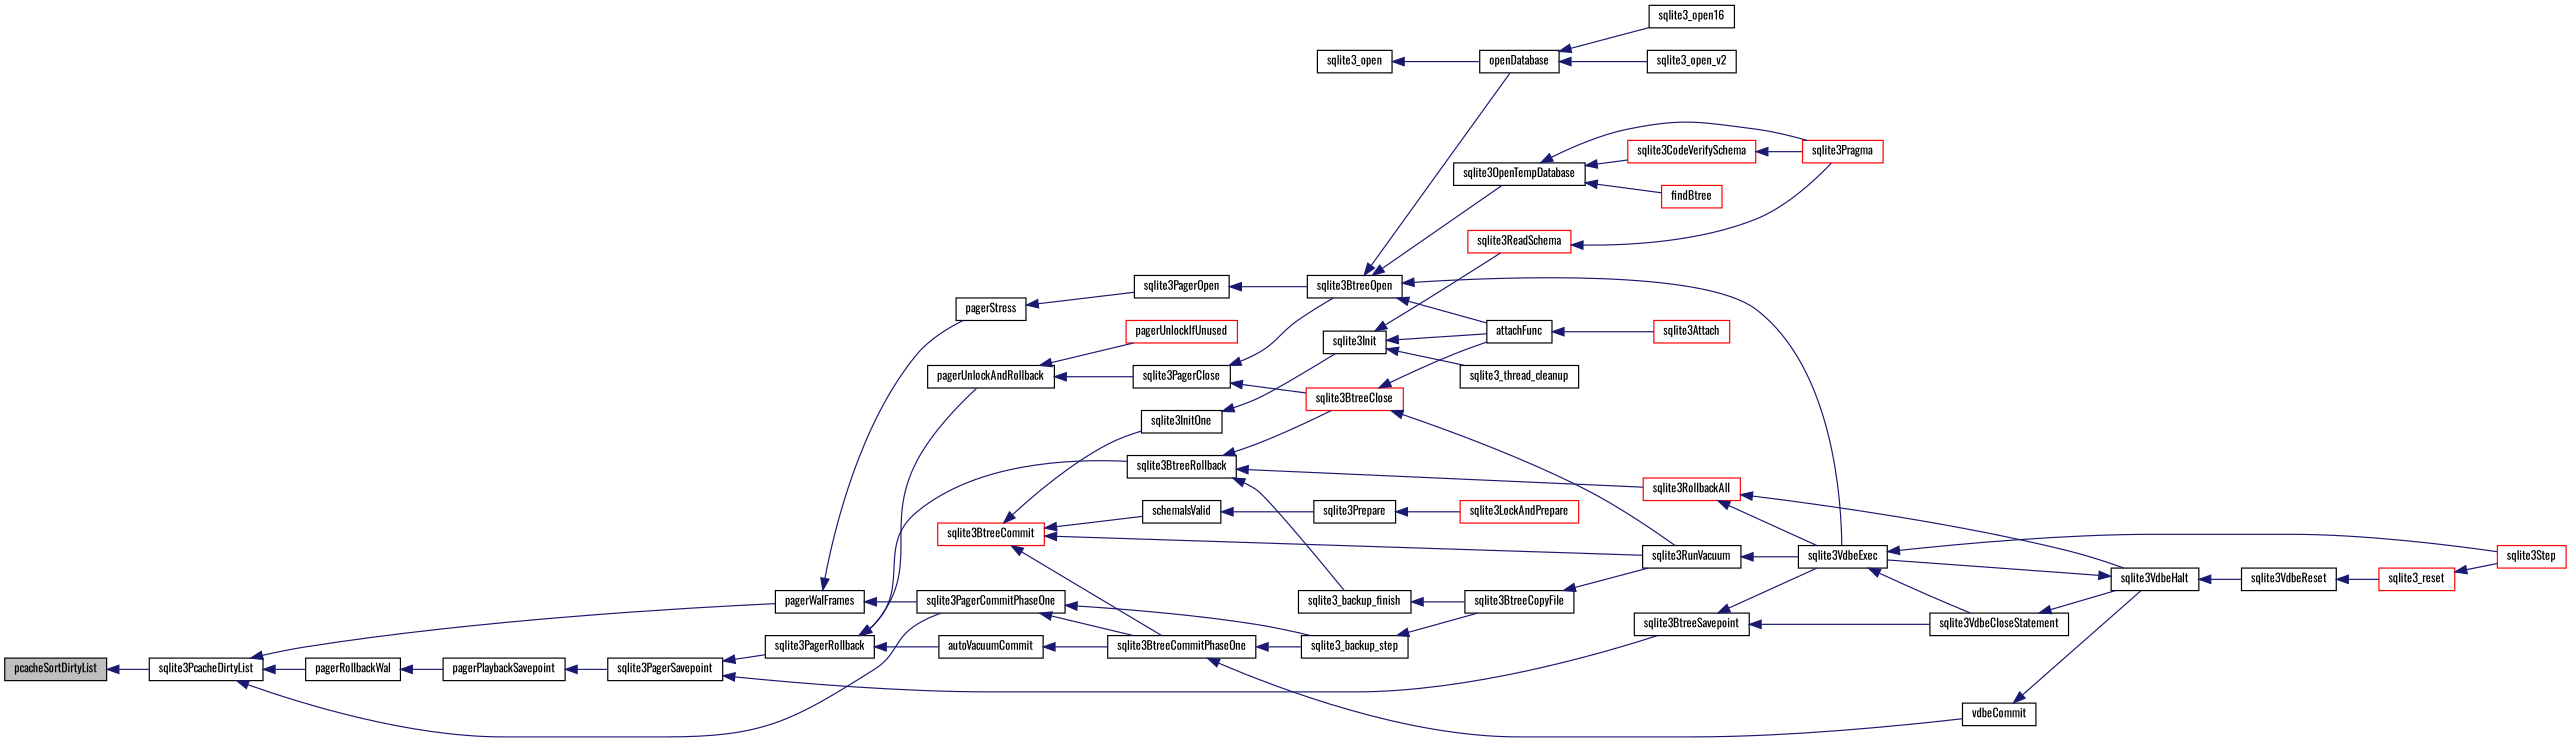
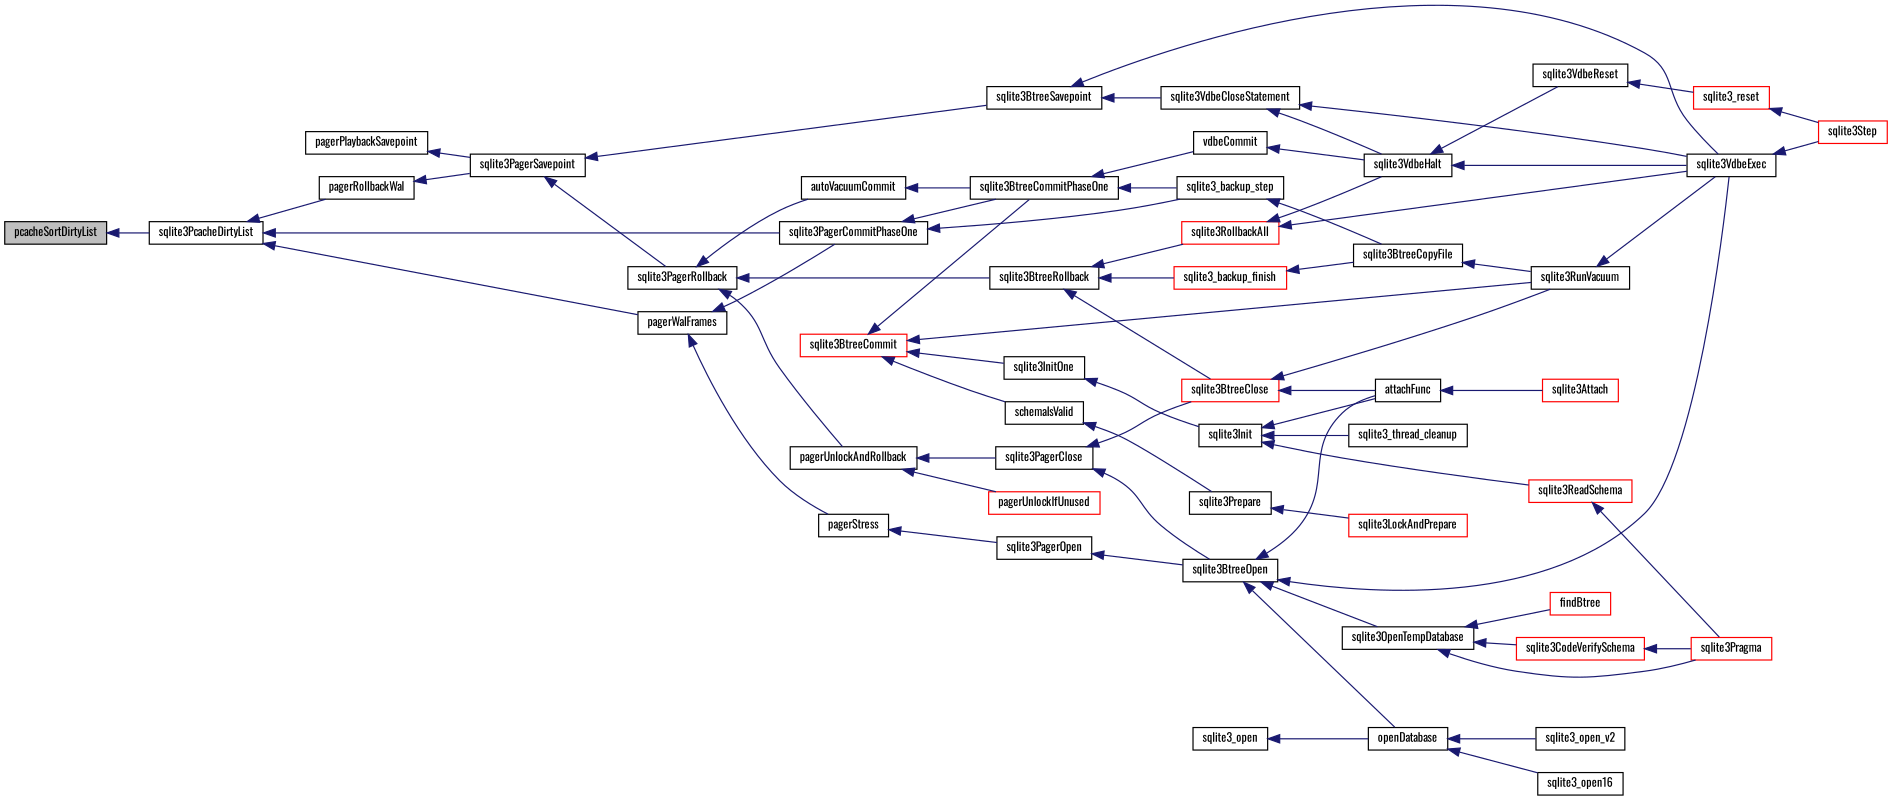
(1925, 594) -> (1500, 128)
(1355, 602) -> (1230, 278)
(428, 669) -> (448, 177)
